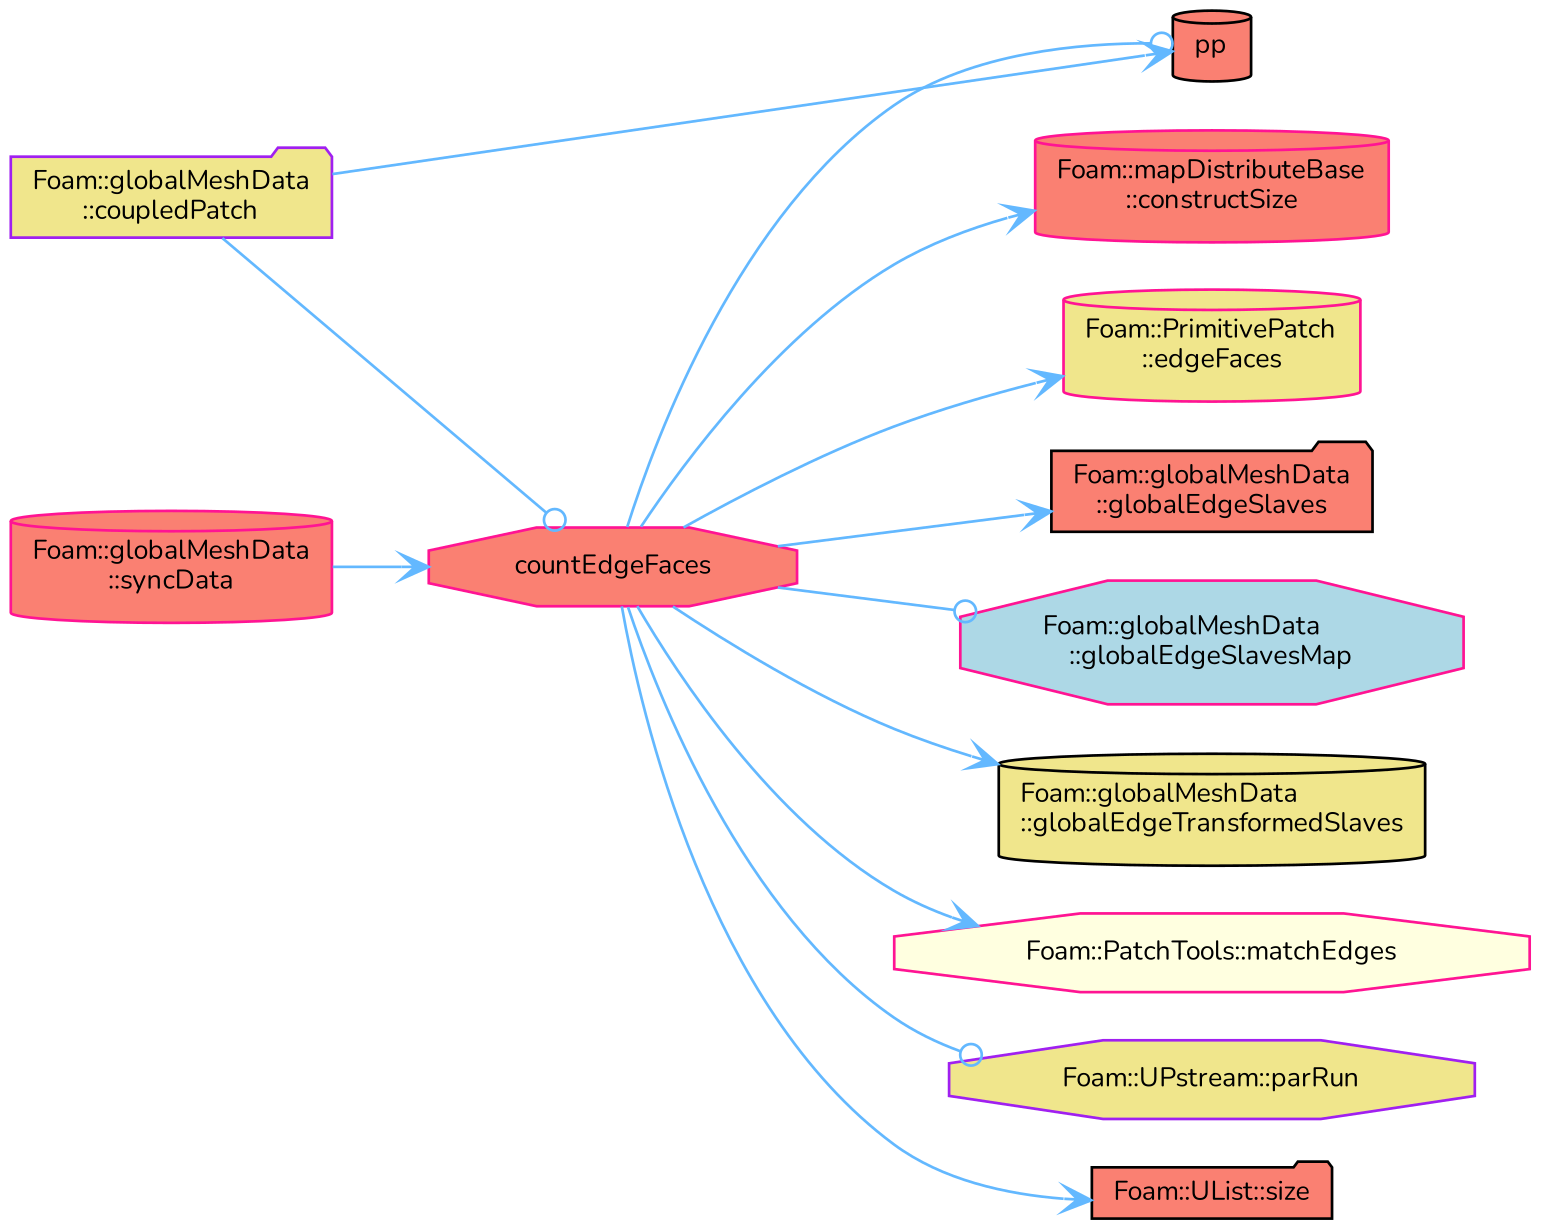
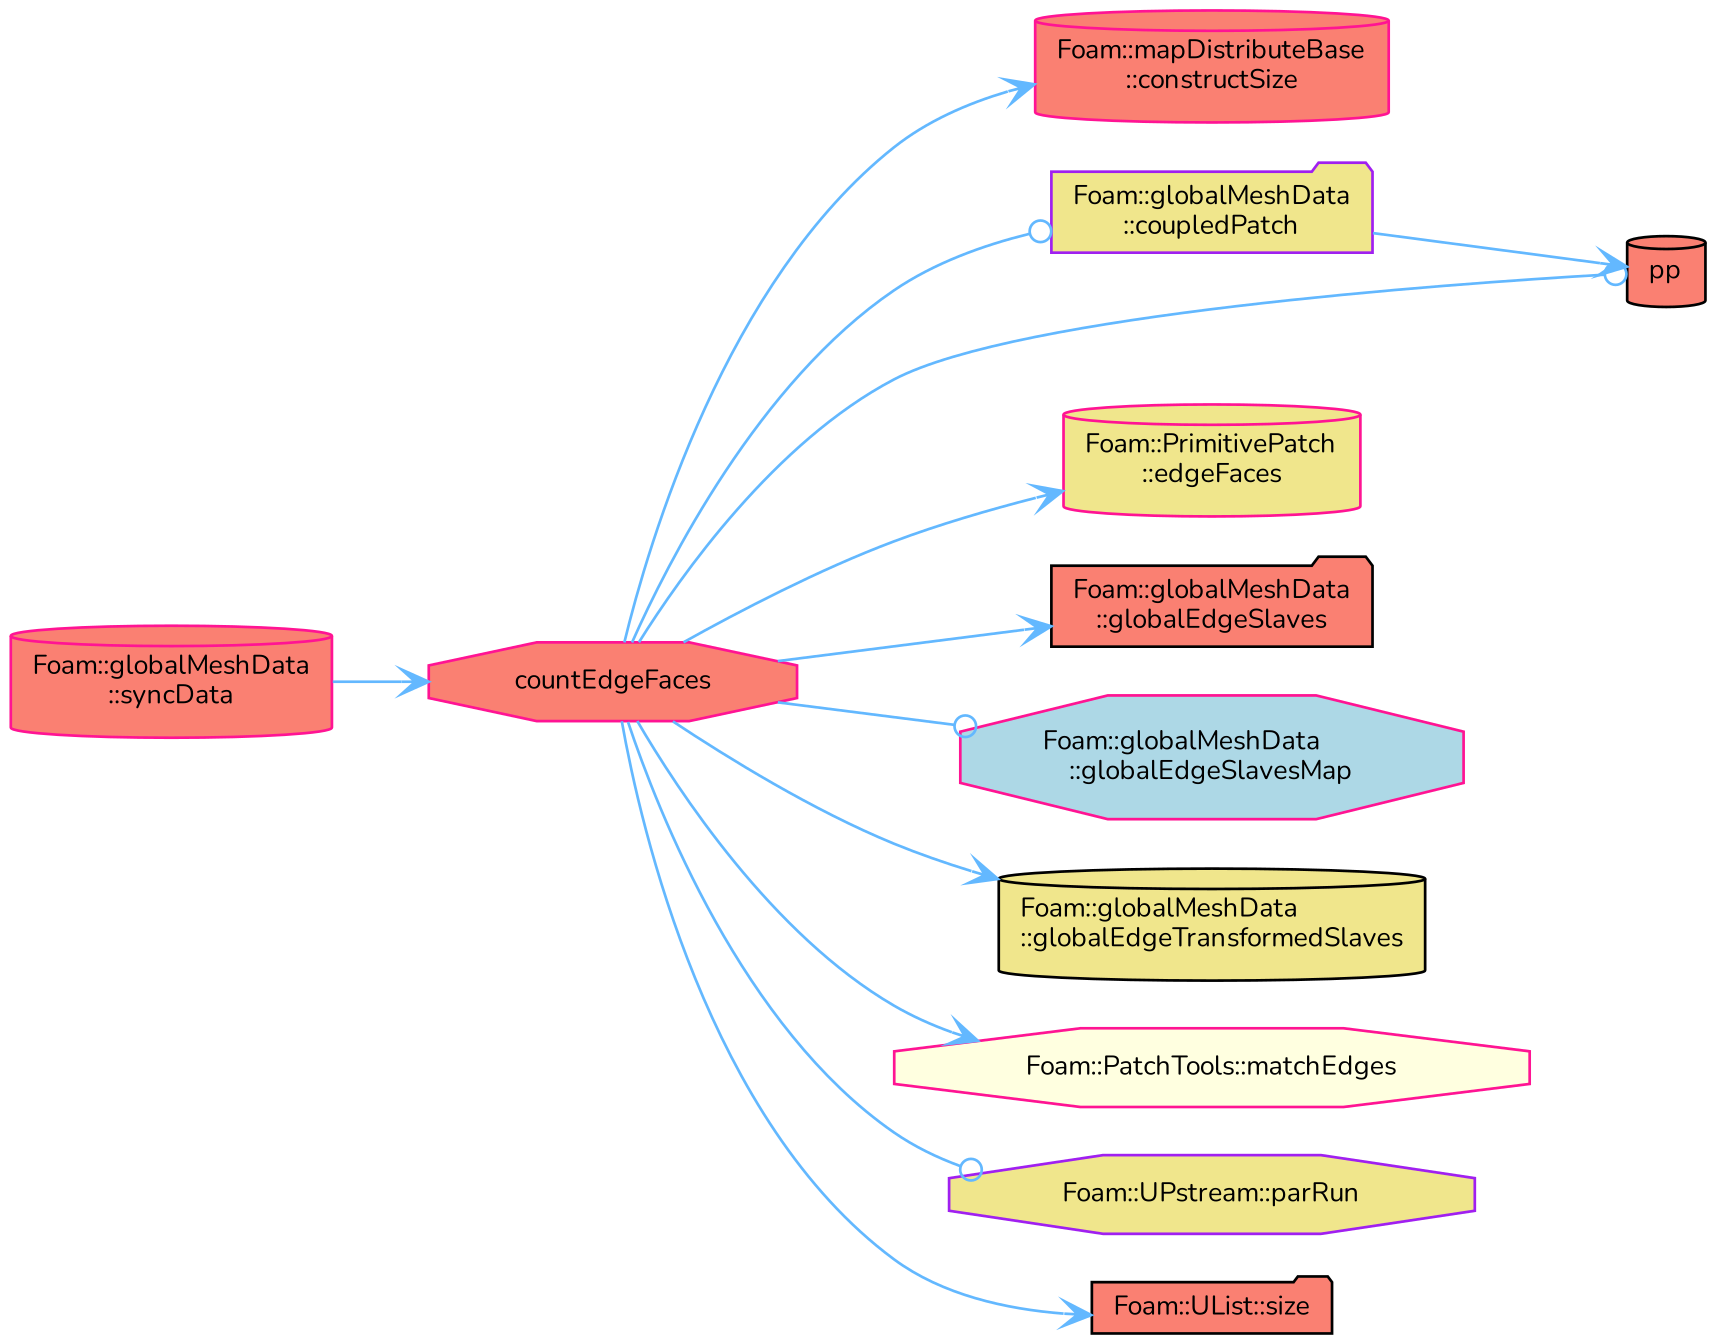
(384, 375) -> (786, 391)
